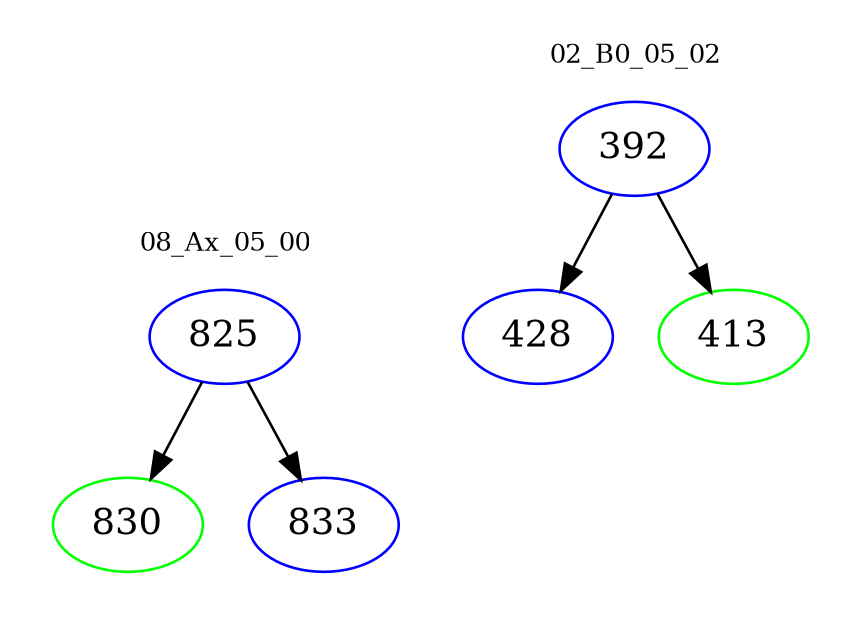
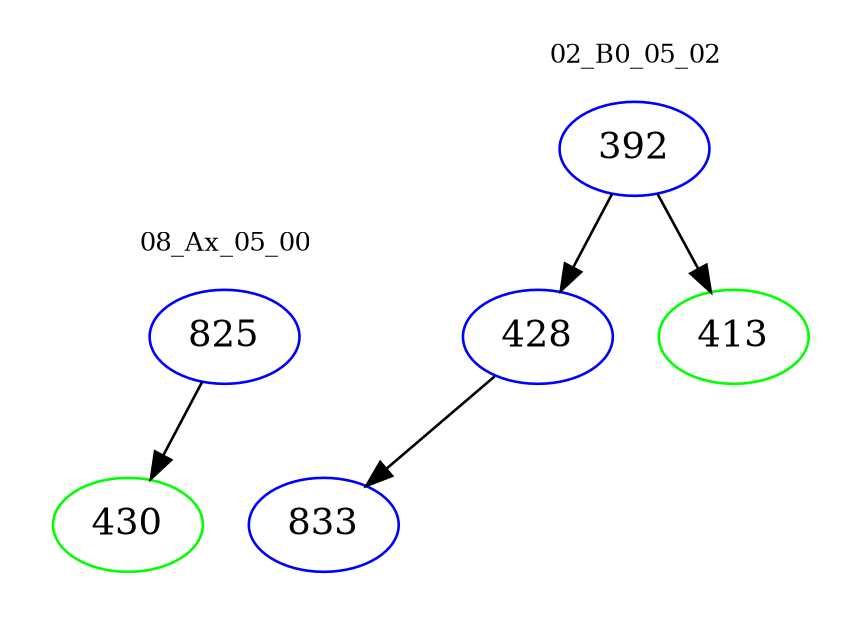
(268, 419) -> (441, 422)
(128, 525) -> (128, 525)
